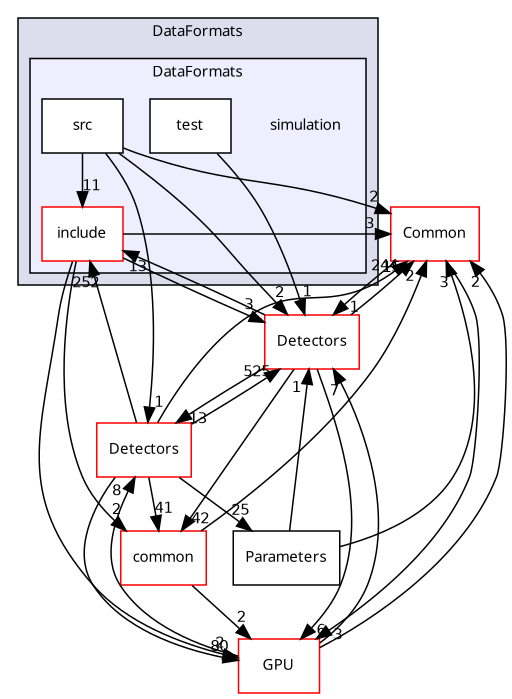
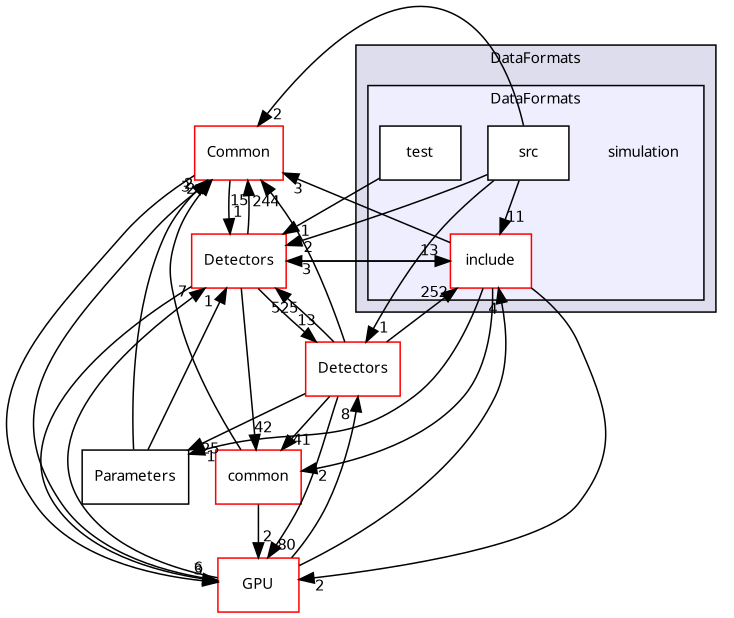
none -> (375, 419)
none -> (446, 464)
